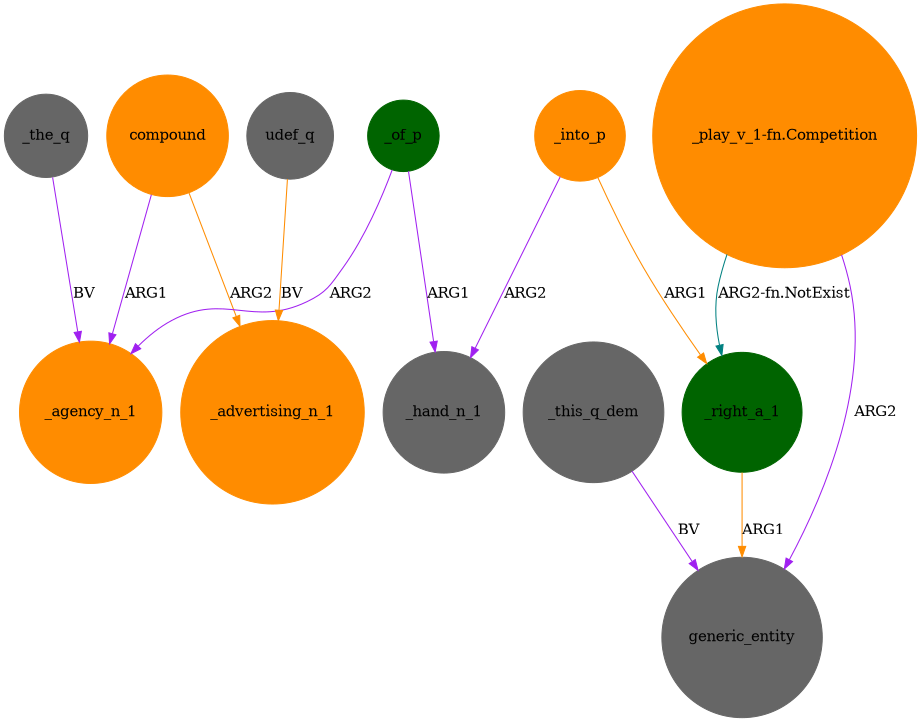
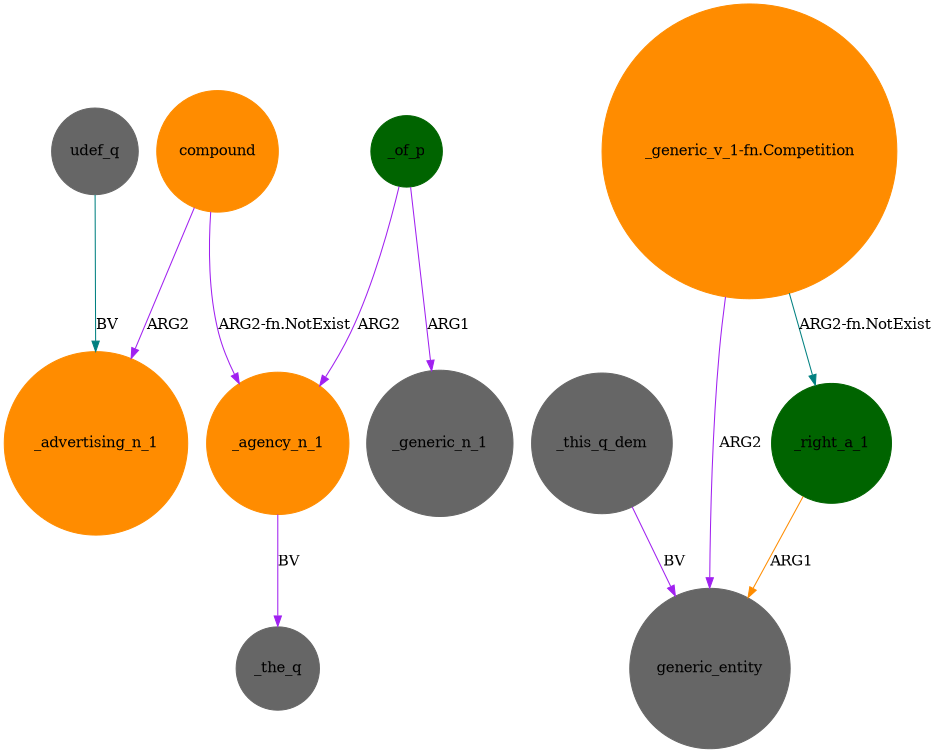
(580, 136) -> none
(785, 136) -> (749, 151)
(283, 245) -> (95, 268)
(65, 255) -> (278, 565)
(213, 255) -> (165, 278)
(146, 294) -> (285, 325)
(444, 412) -> (440, 443)
